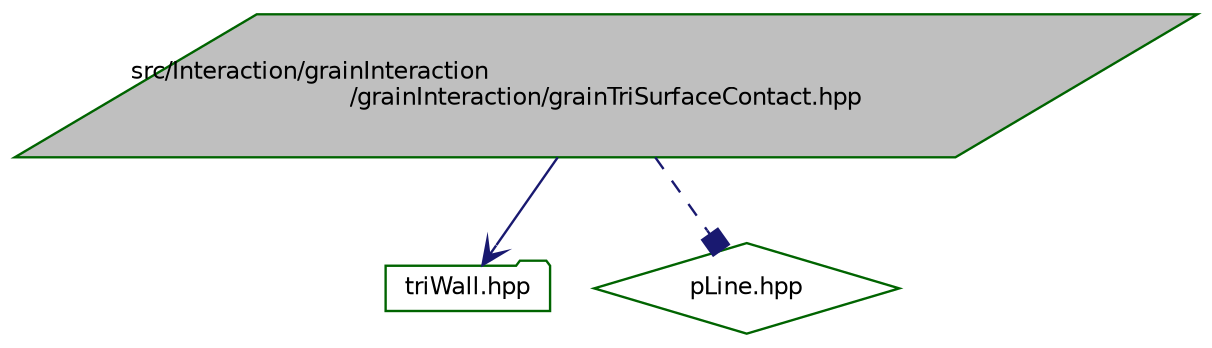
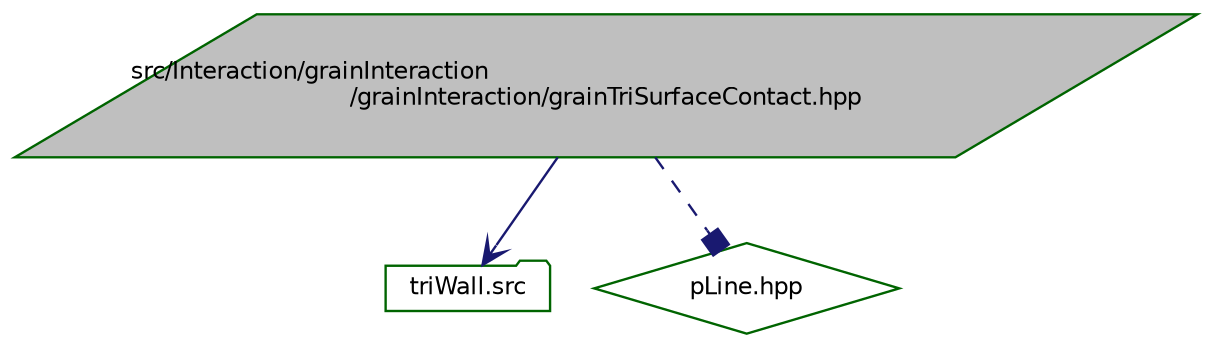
(468, 288) -> (468, 288)
